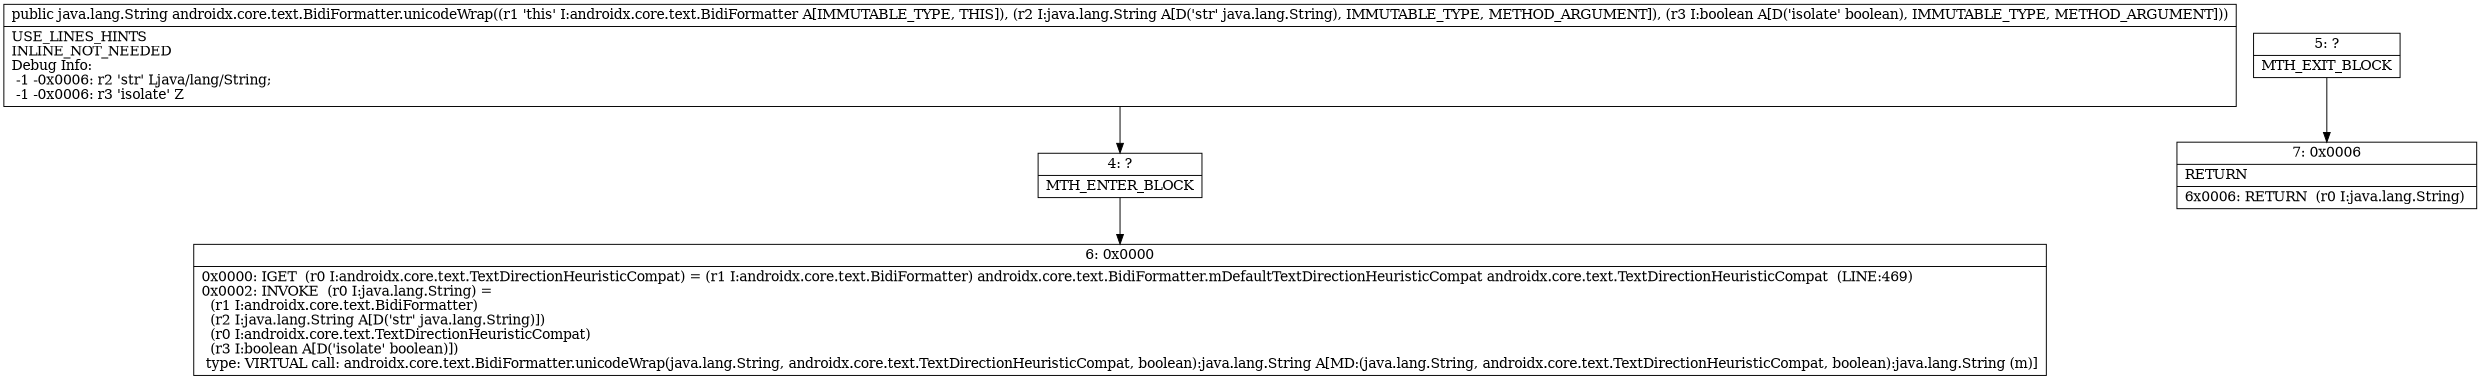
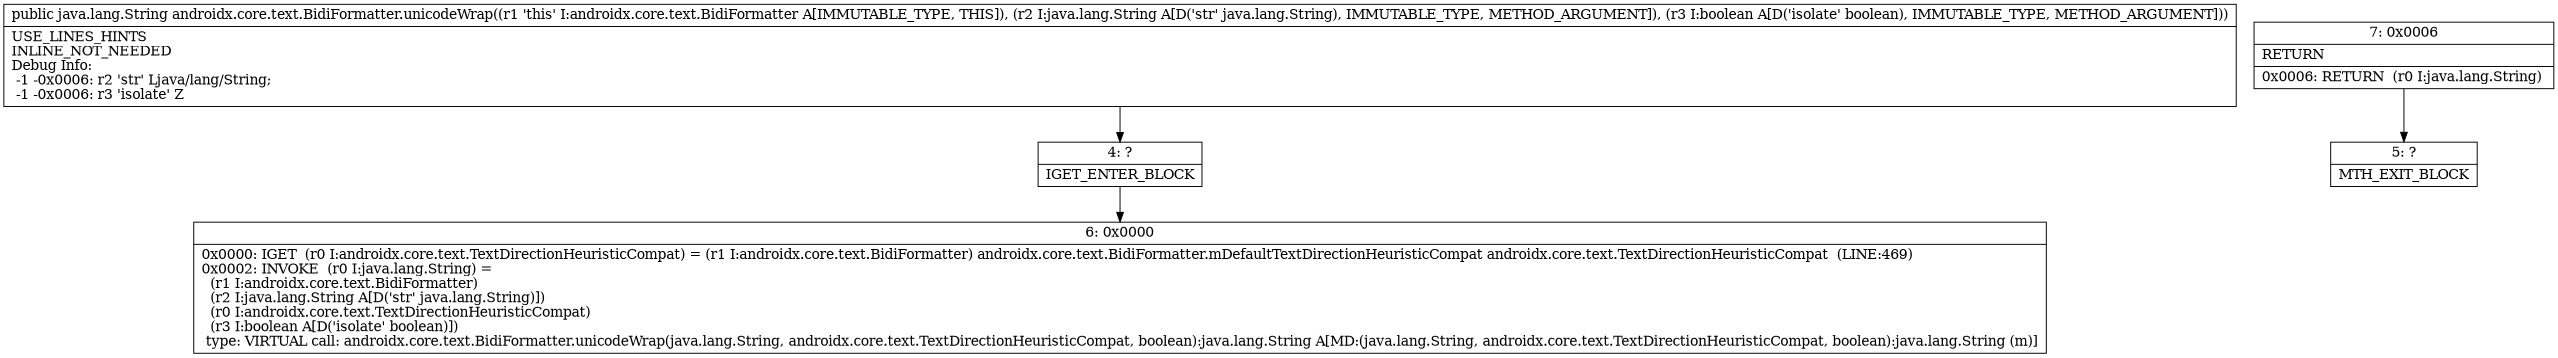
(2327, 105) -> (2404, 110)
(1120, 186) -> (1120, 175)
(2327, 197) -> (2404, 77)
